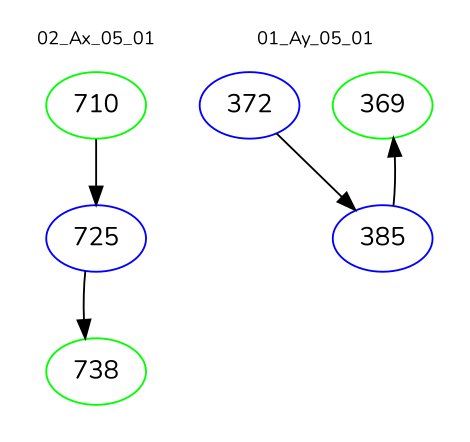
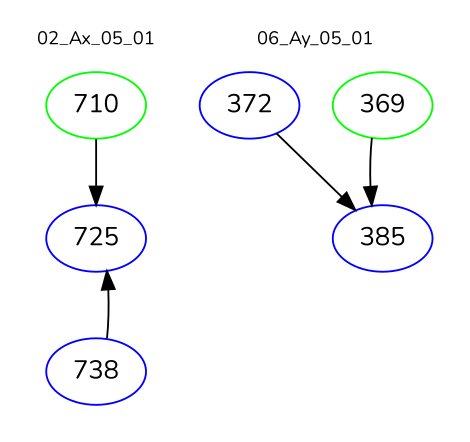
(316, 40) -> (316, 40)
(395, 181) -> (370, 162)
(84, 295) -> (108, 314)
(96, 372) -> (96, 372)
